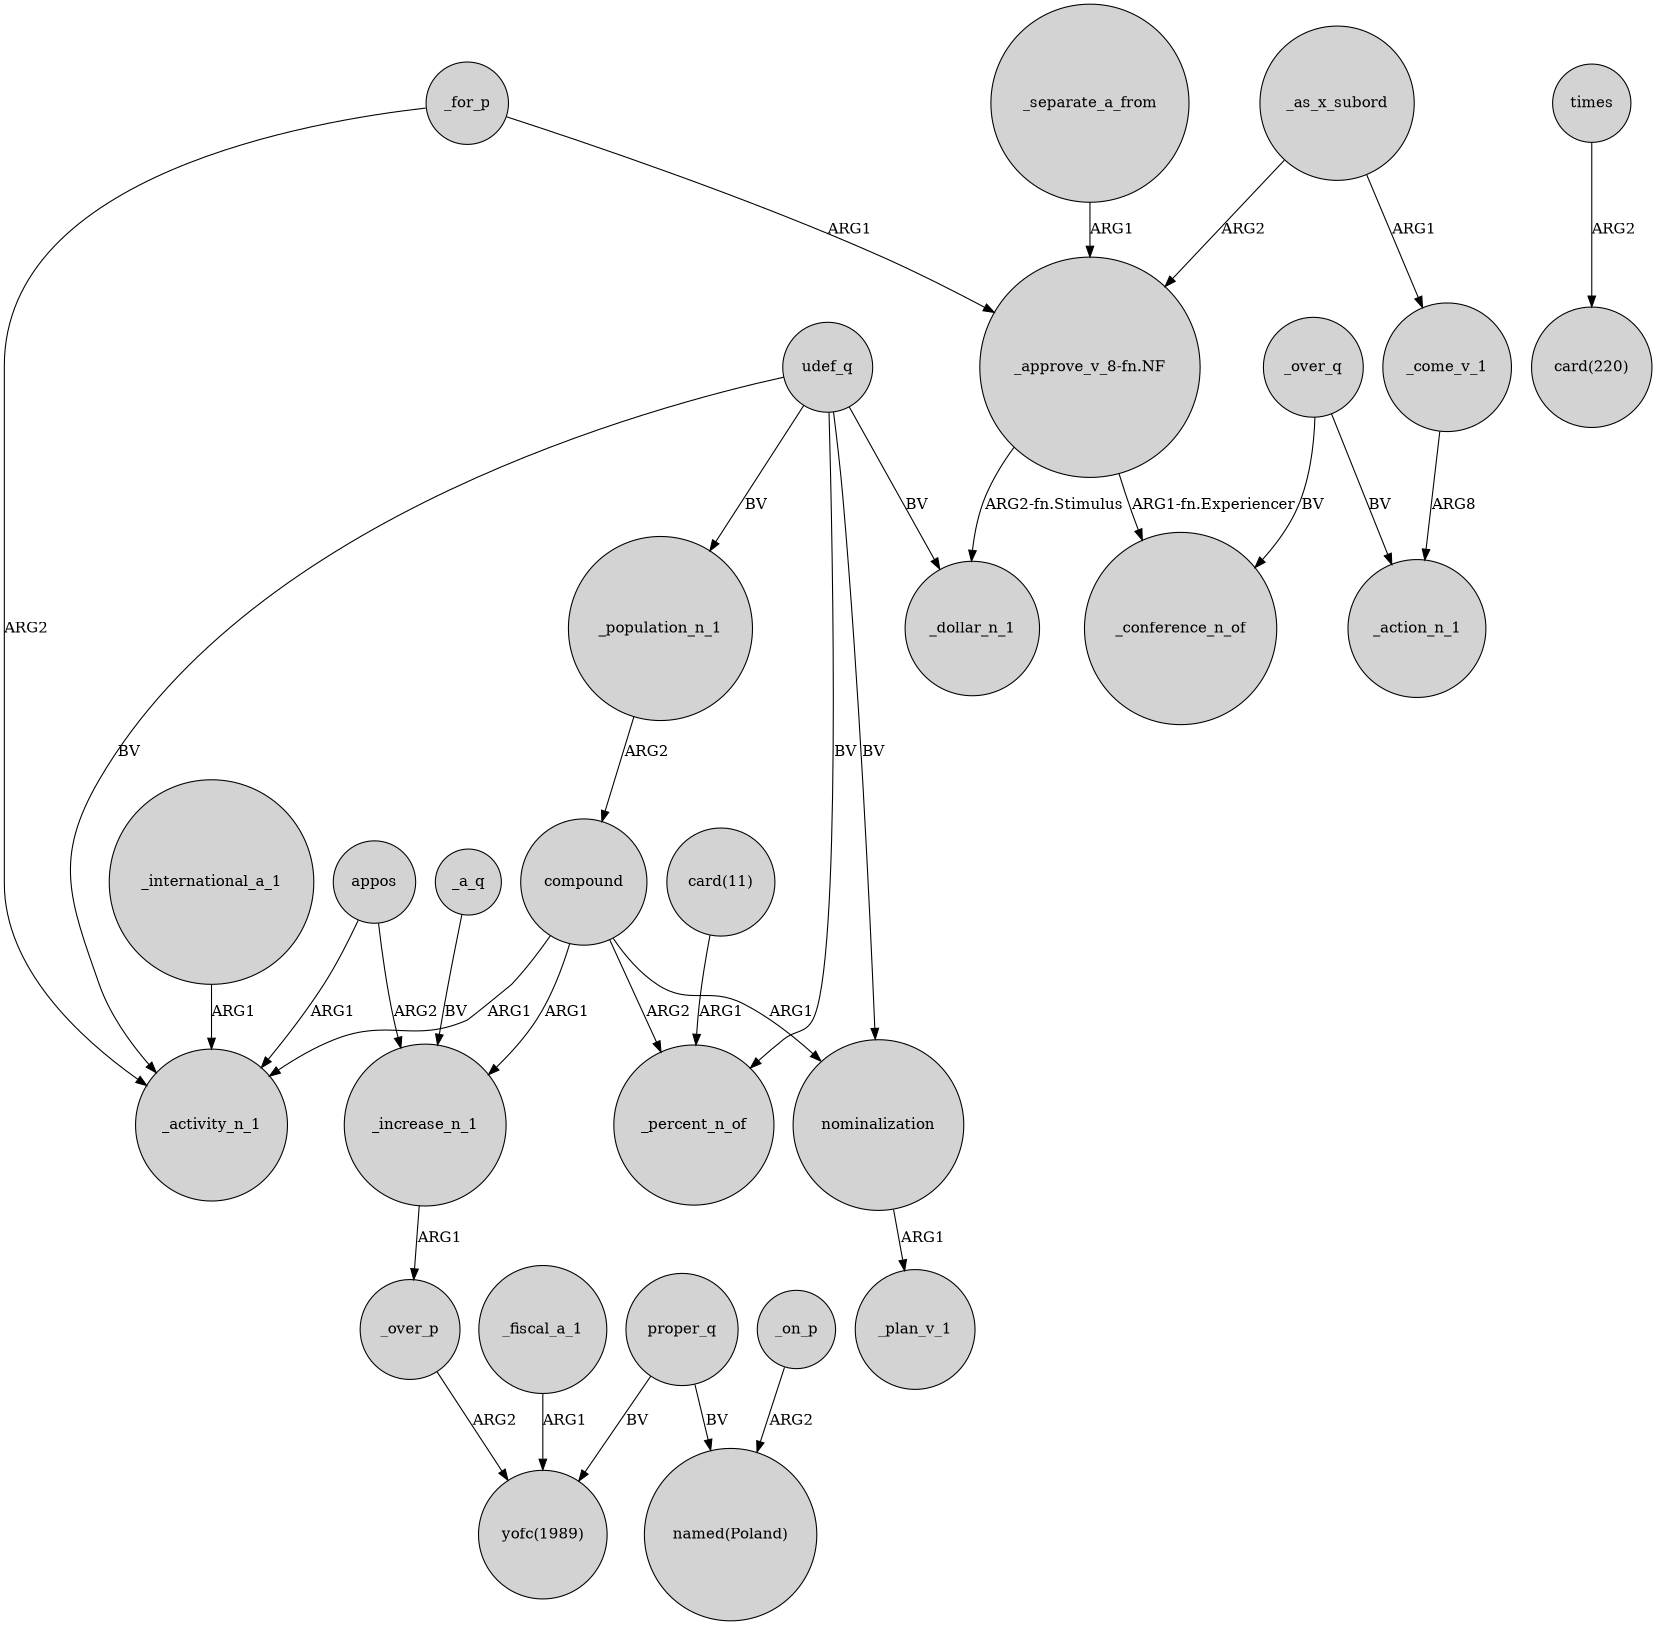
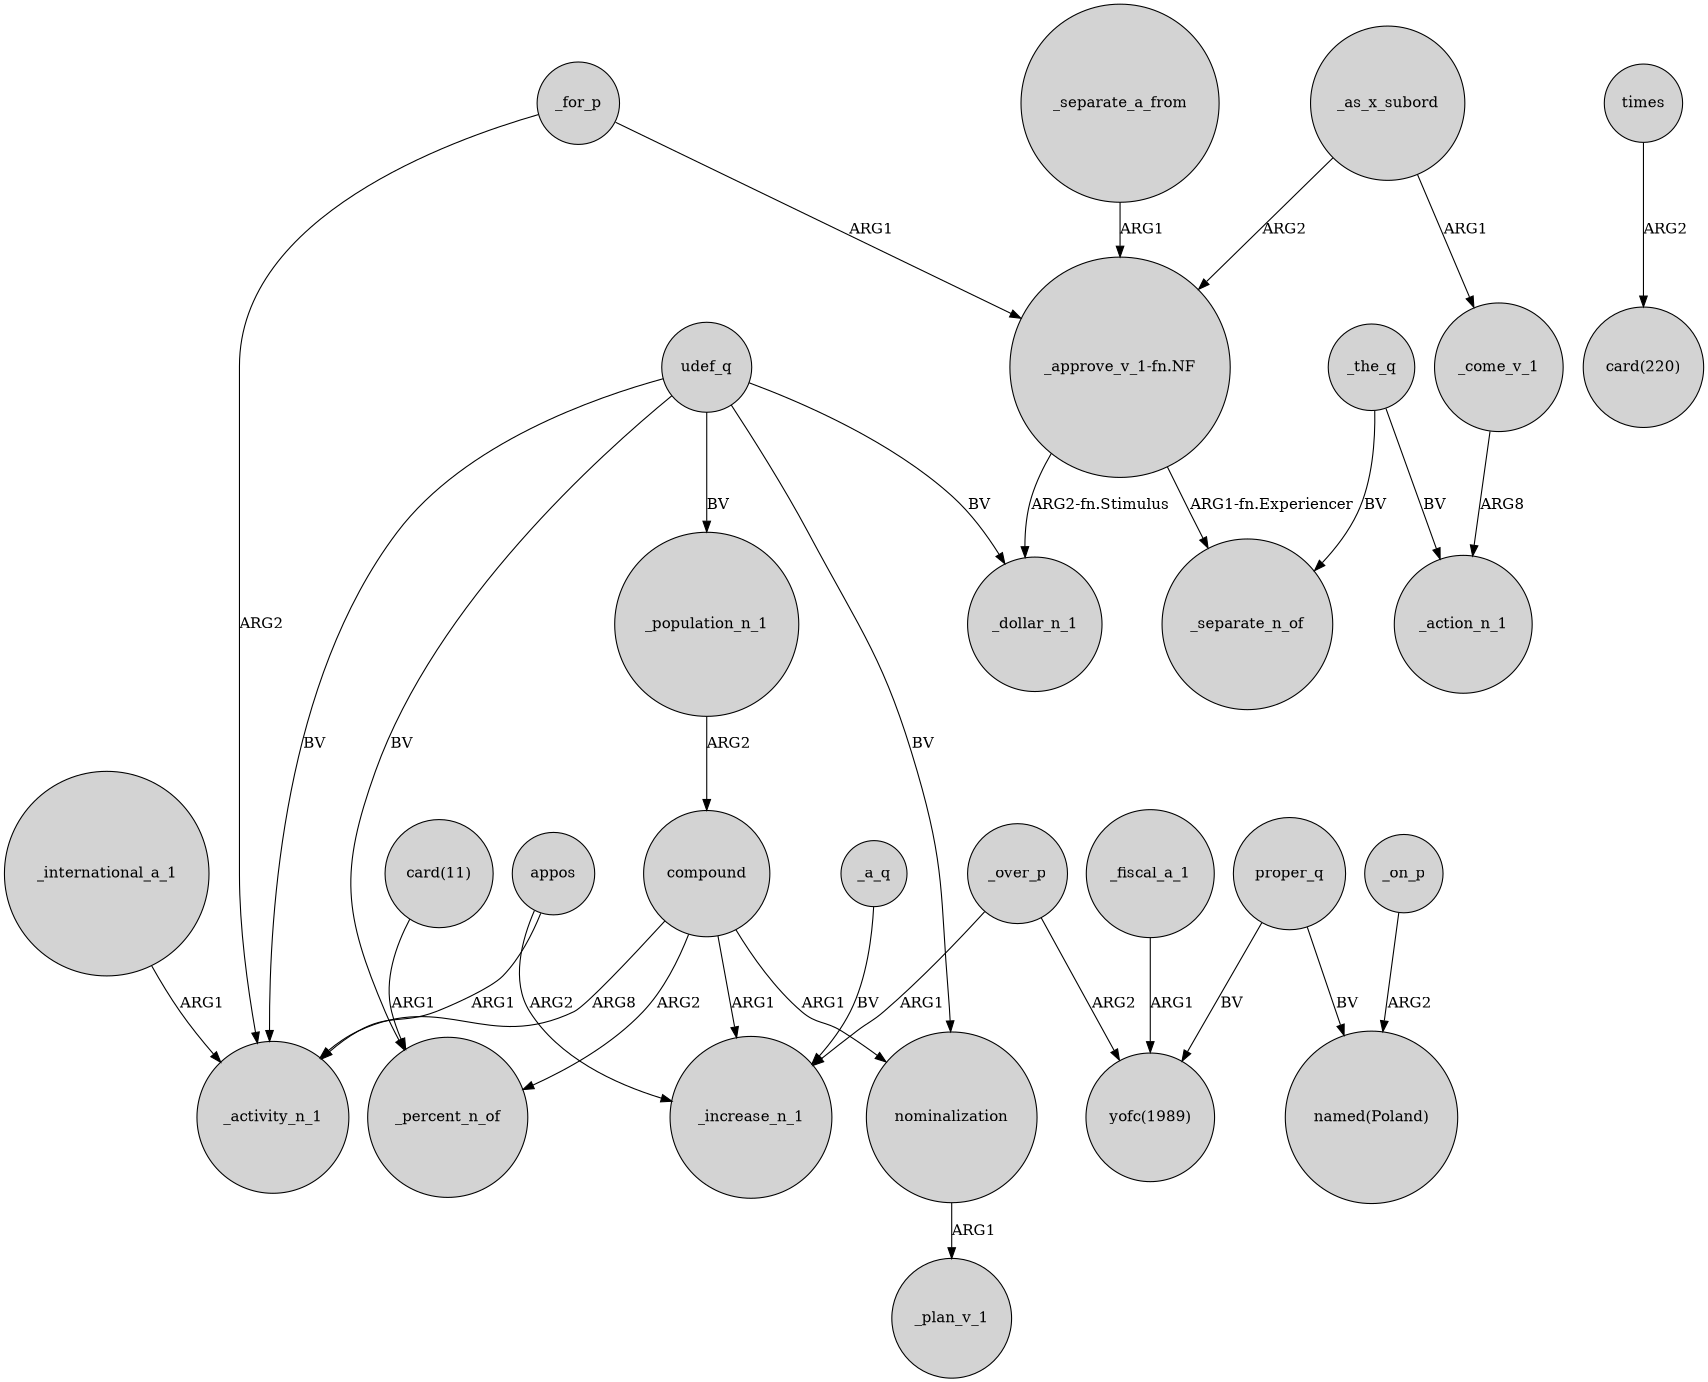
(1090, 367) -> (1120, 367)
(1313, 367) -> (1372, 367)
(1181, 629) -> (1247, 624)
(510, 1012) -> (614, 1004)
(417, 1237) -> (908, 990)
